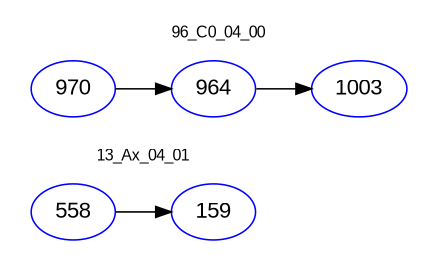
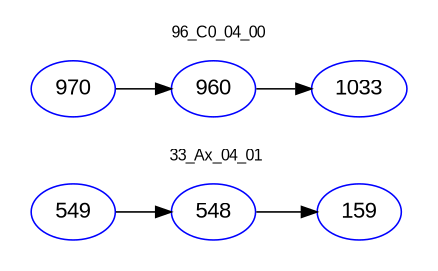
(213, 89) -> (213, 89)
(359, 89) -> (359, 89)
(143, 157) -> (216, 157)
none -> (73, 212)
(73, 212) -> (213, 212)
